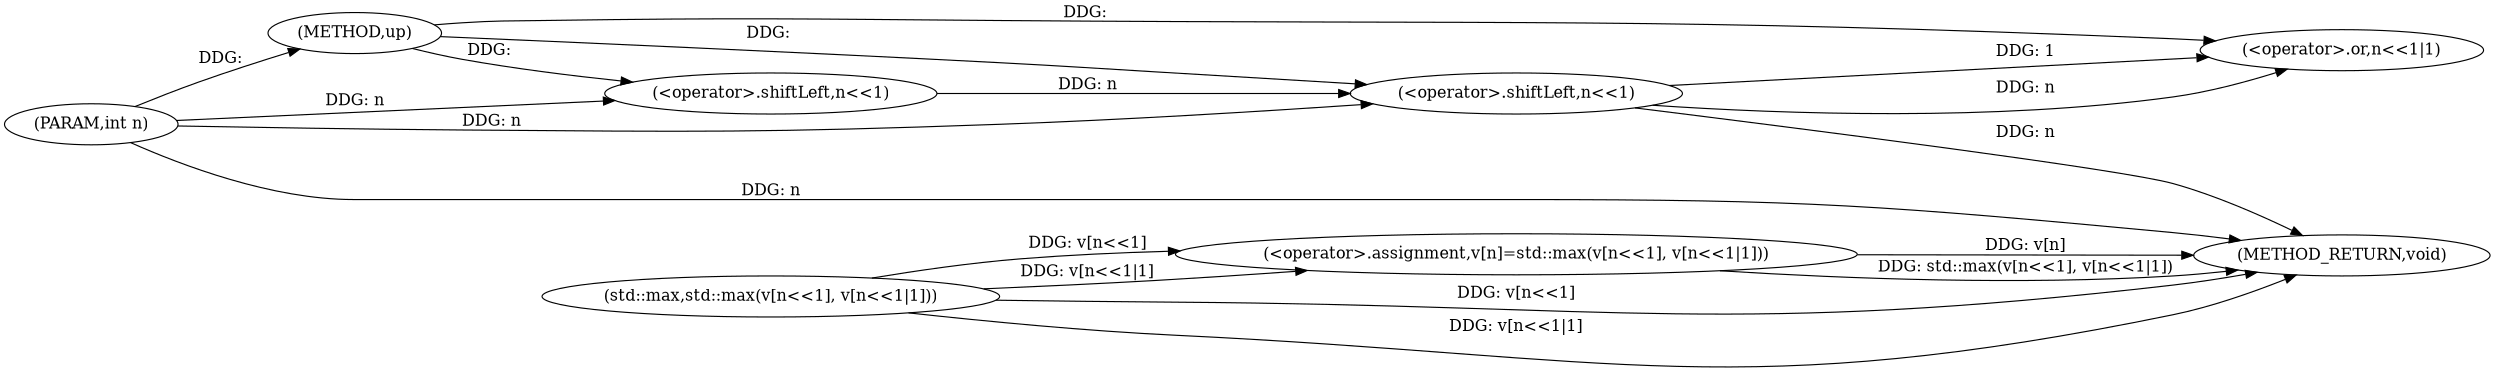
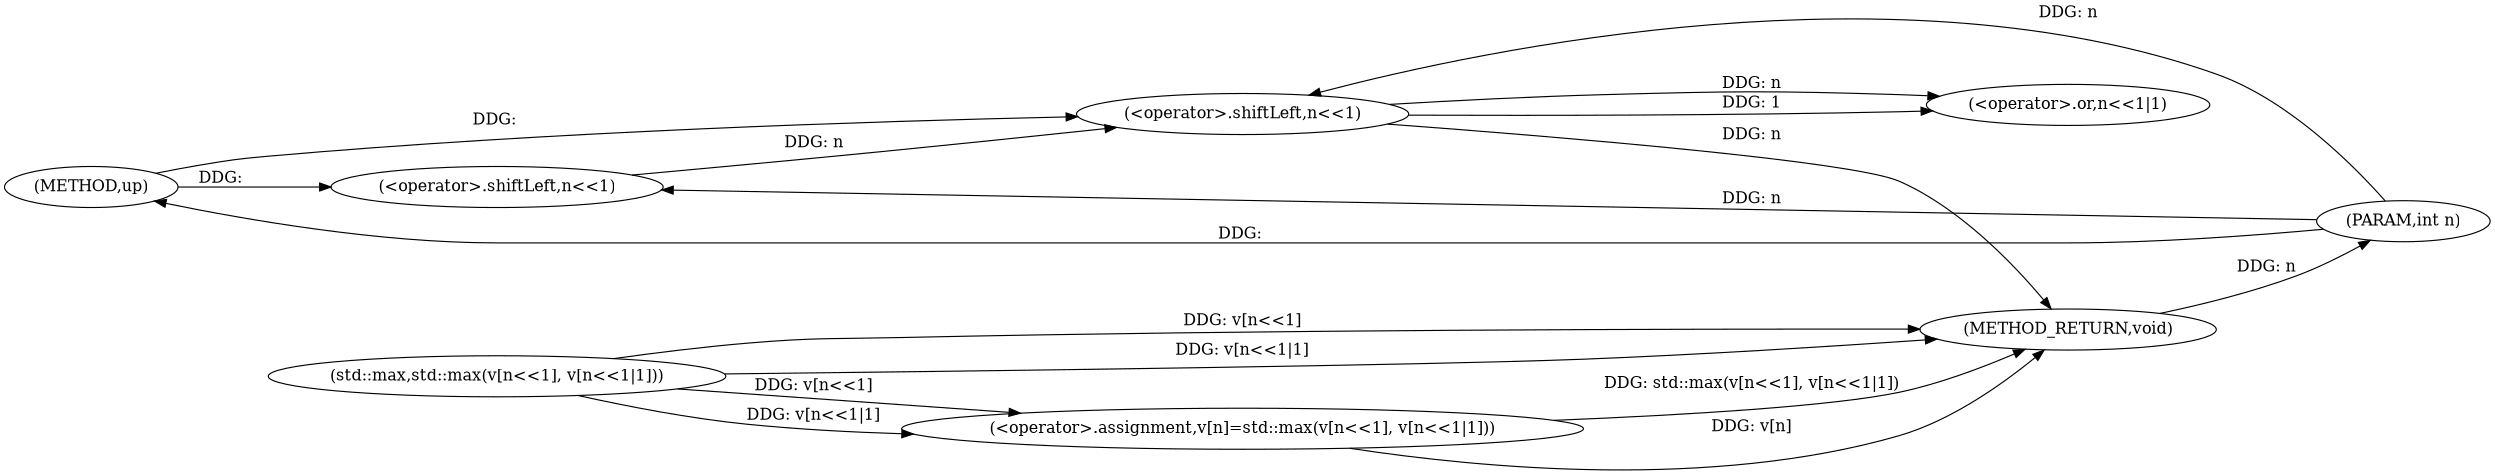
(1319, 22) -> none
(1176, 200) -> (2263, 287)
